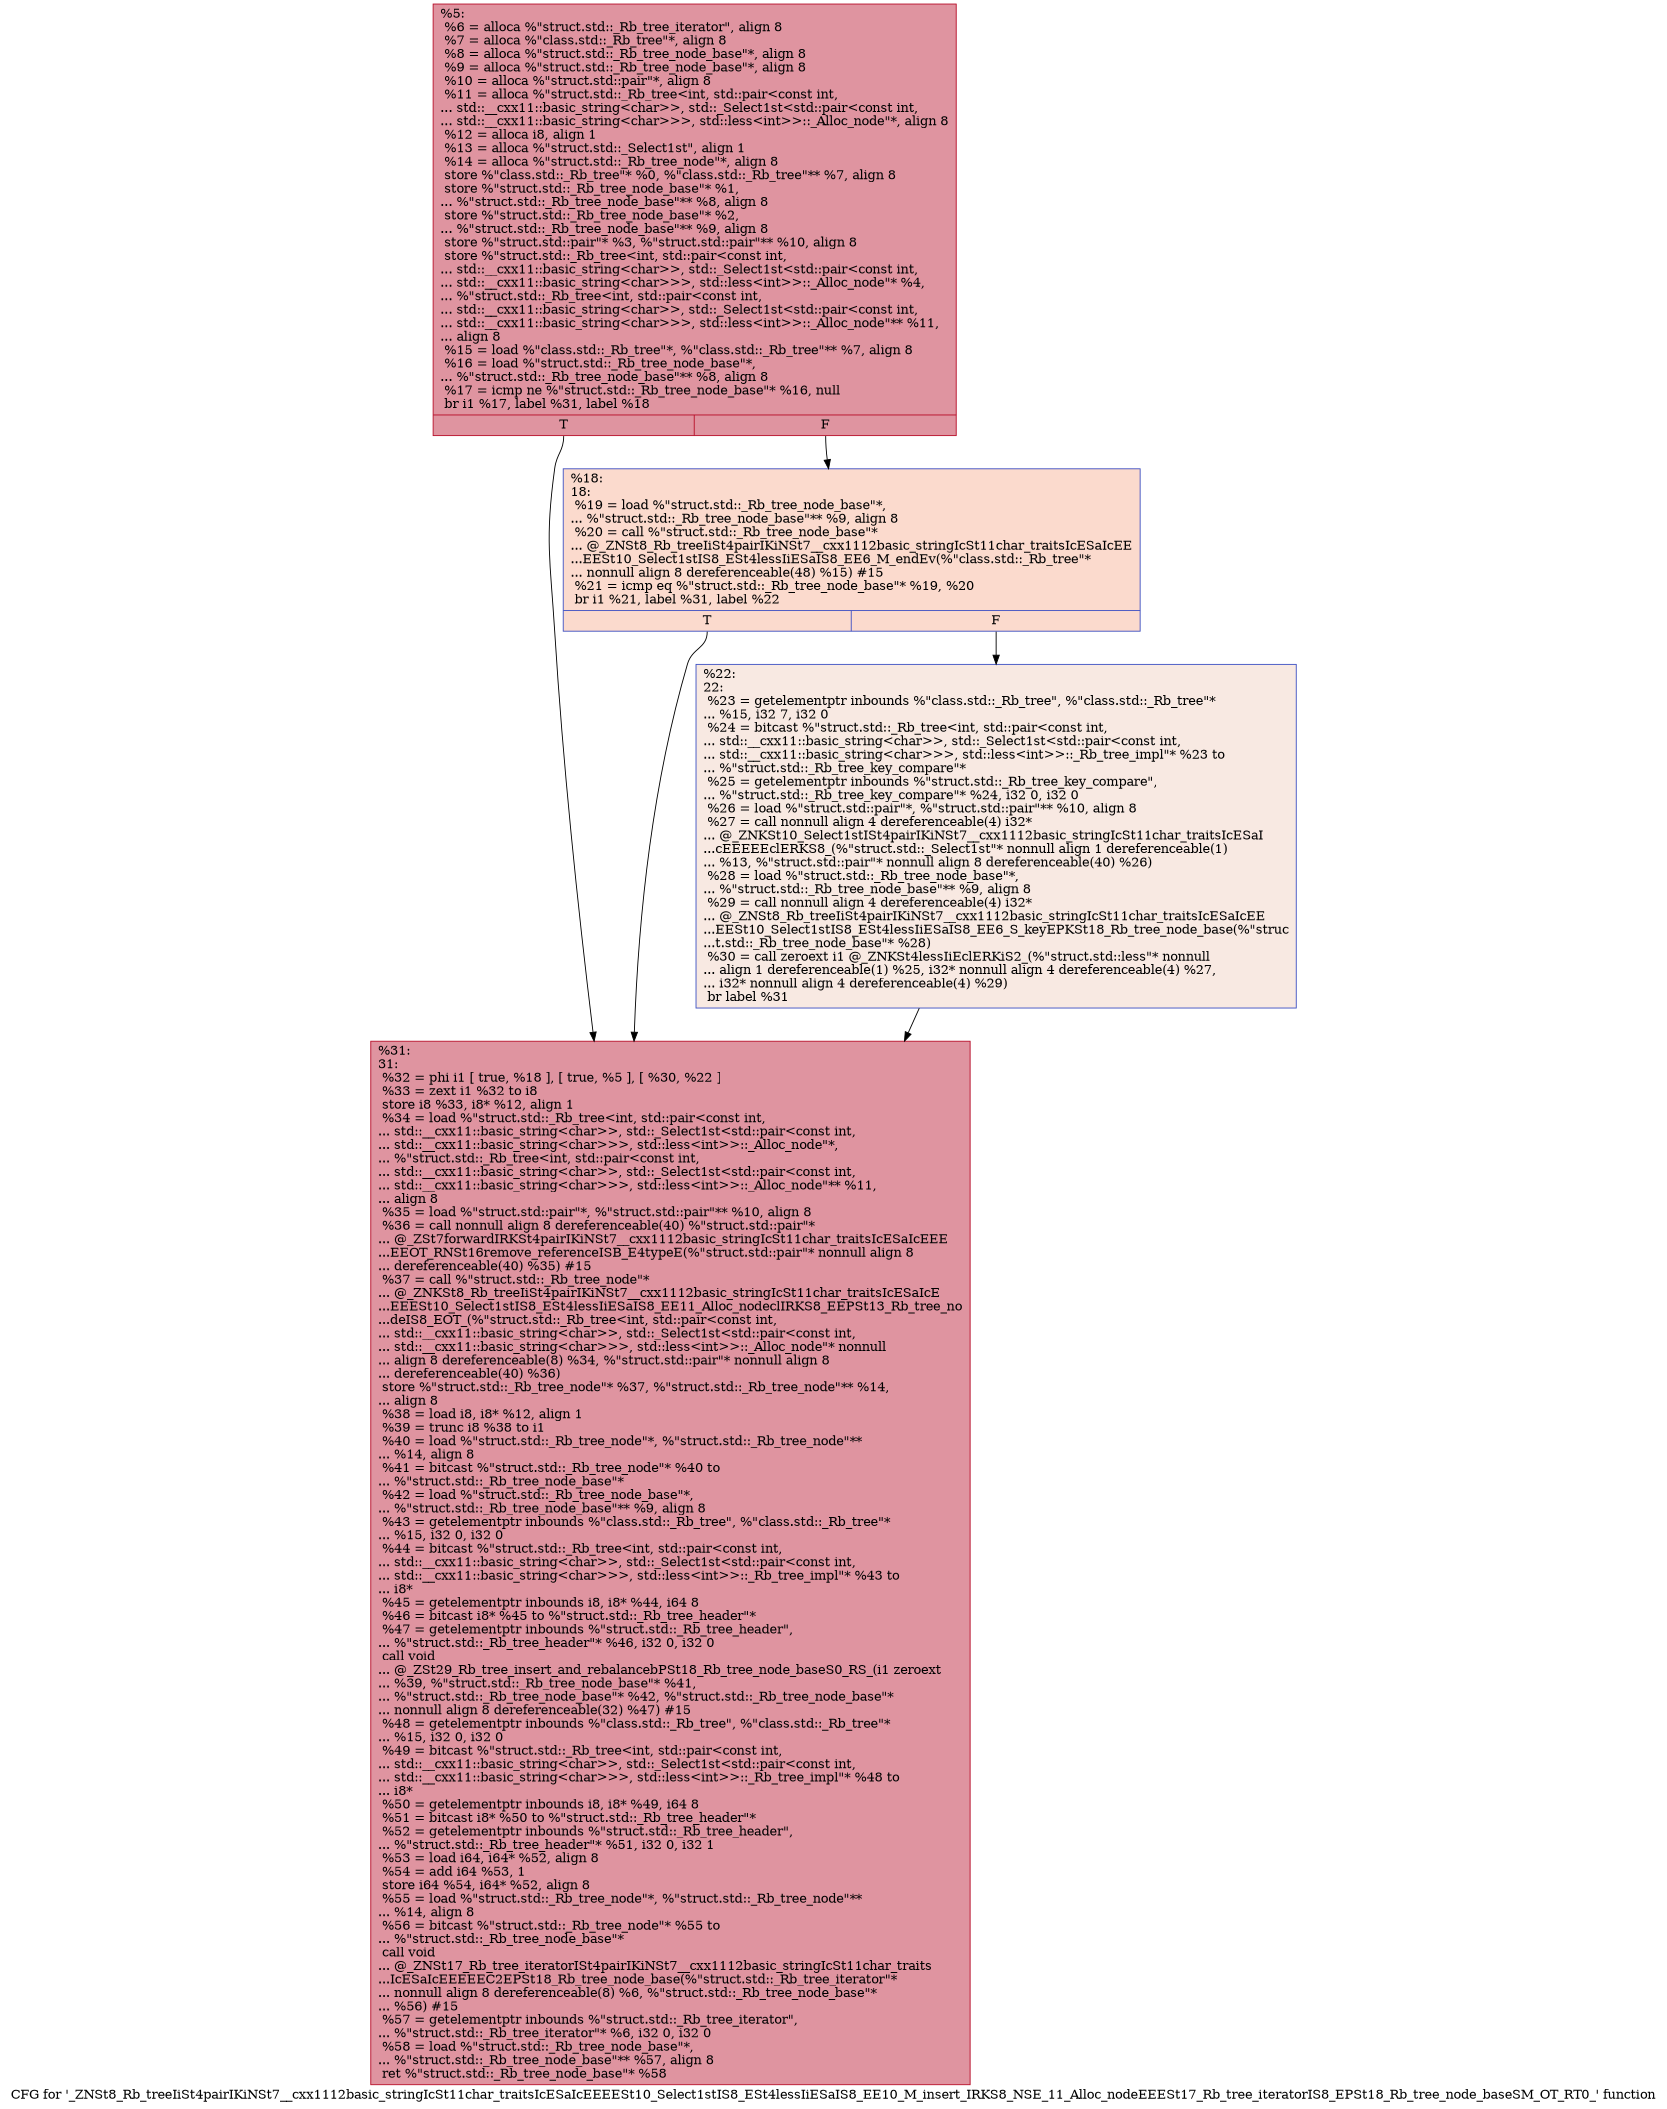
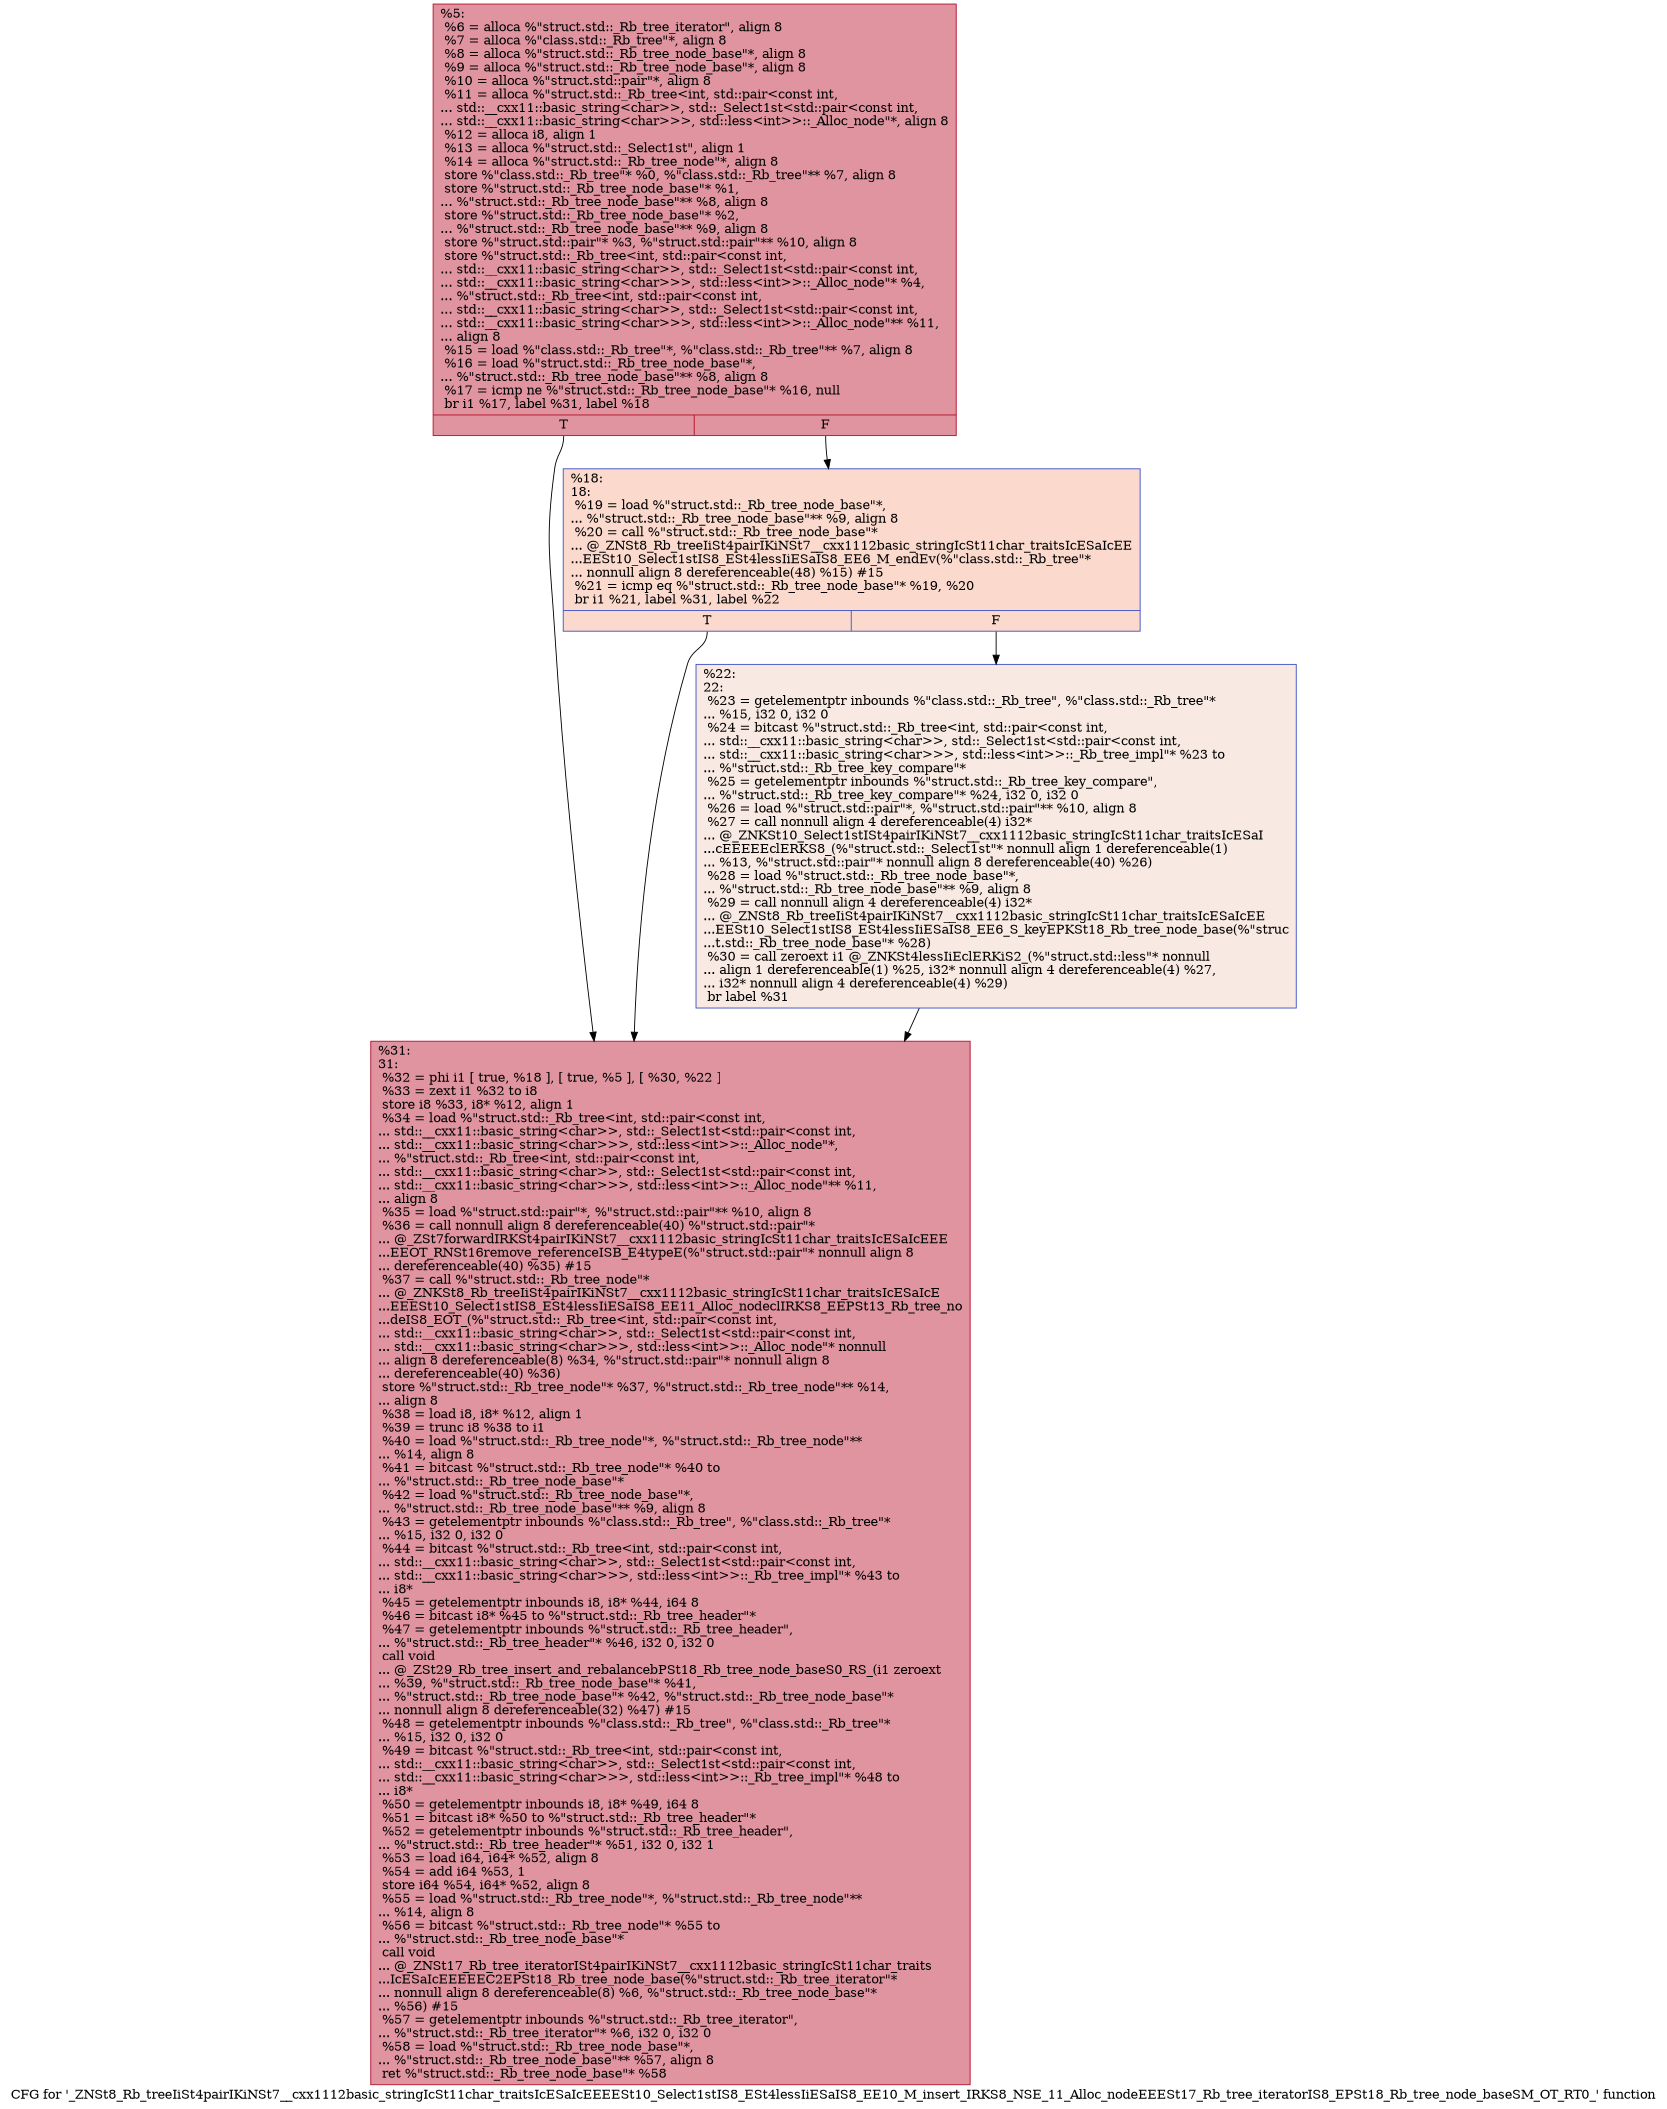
(766, 715) -> (766, 715)
